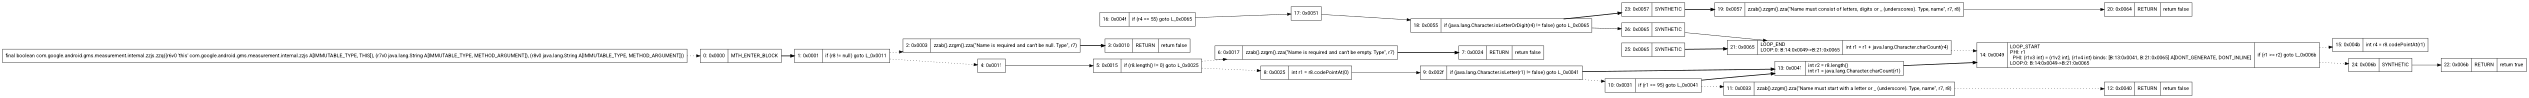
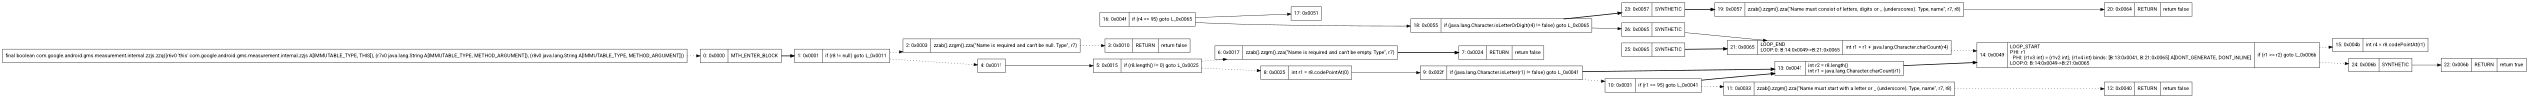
(1364, 17) -> (1301, 25)
(1162, 19) -> (1162, 19)
(1091, 46) -> (1091, 46)
